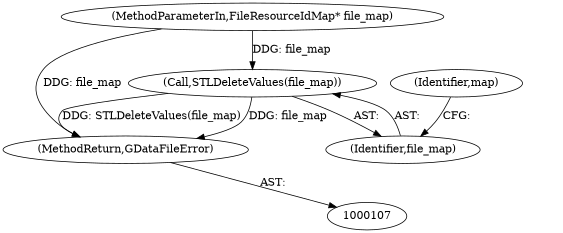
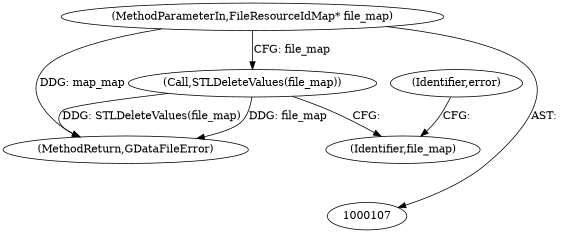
(292, 50) -> (292, 50)
(83, 83) -> (83, 83)
(456, 83) -> (456, 83)
(378, 106) -> none
(368, 116) -> (368, 116)
(250, 184) -> (537, 95)
